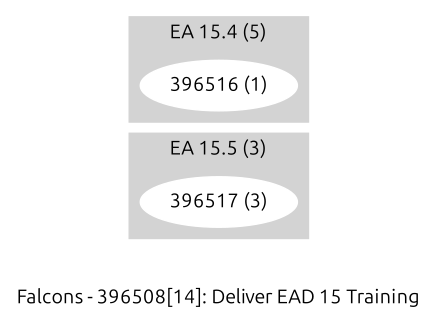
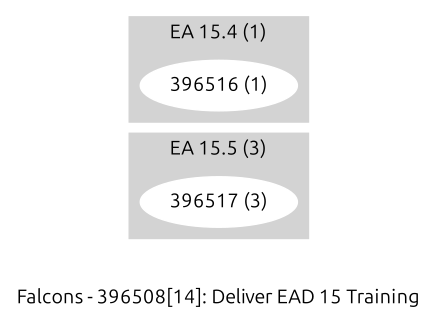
(219, 33) -> (219, 33)
